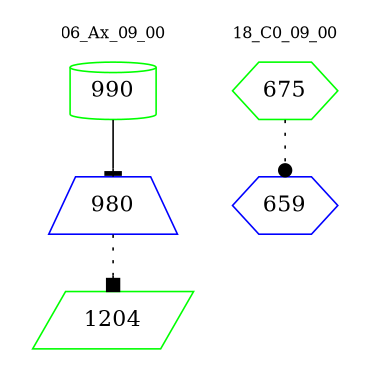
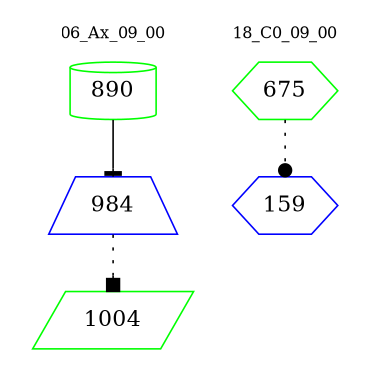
(113, 91) -> (113, 91)
(113, 206) -> (113, 206)
(285, 206) -> (285, 206)
(113, 320) -> (113, 320)
